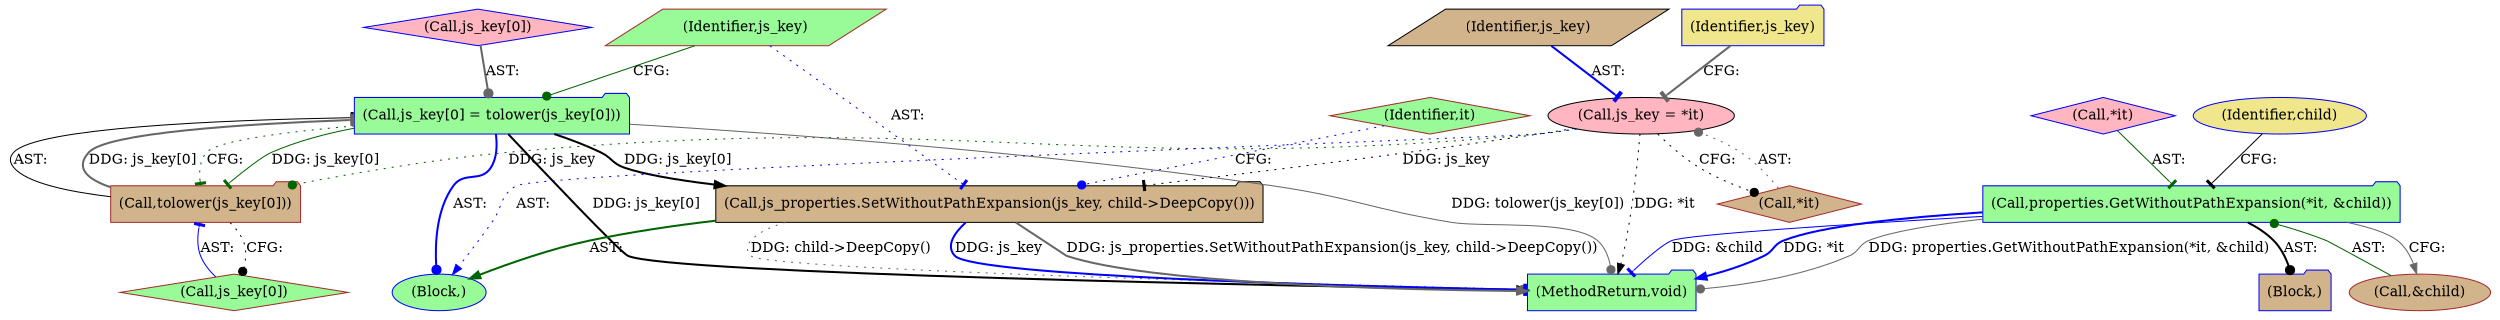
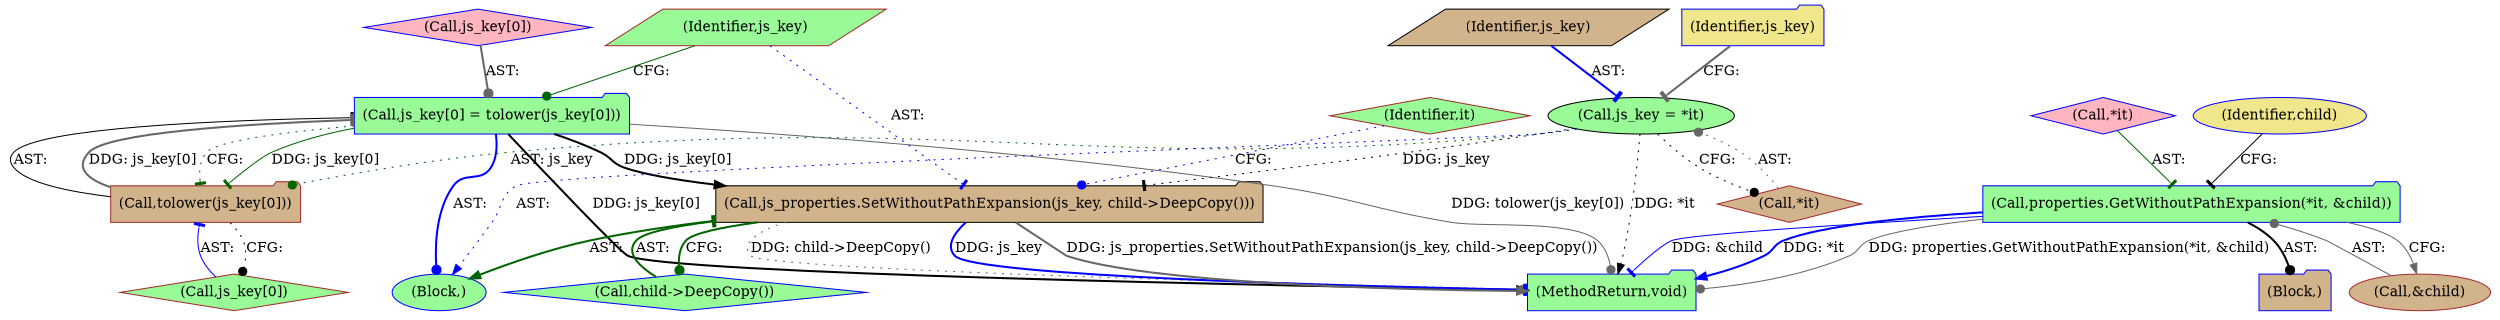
(1641, 116) -> (1641, 116)
(552, 160) -> (552, 160)
(2337, 246) -> (2337, 246)
none -> (685, 292)
